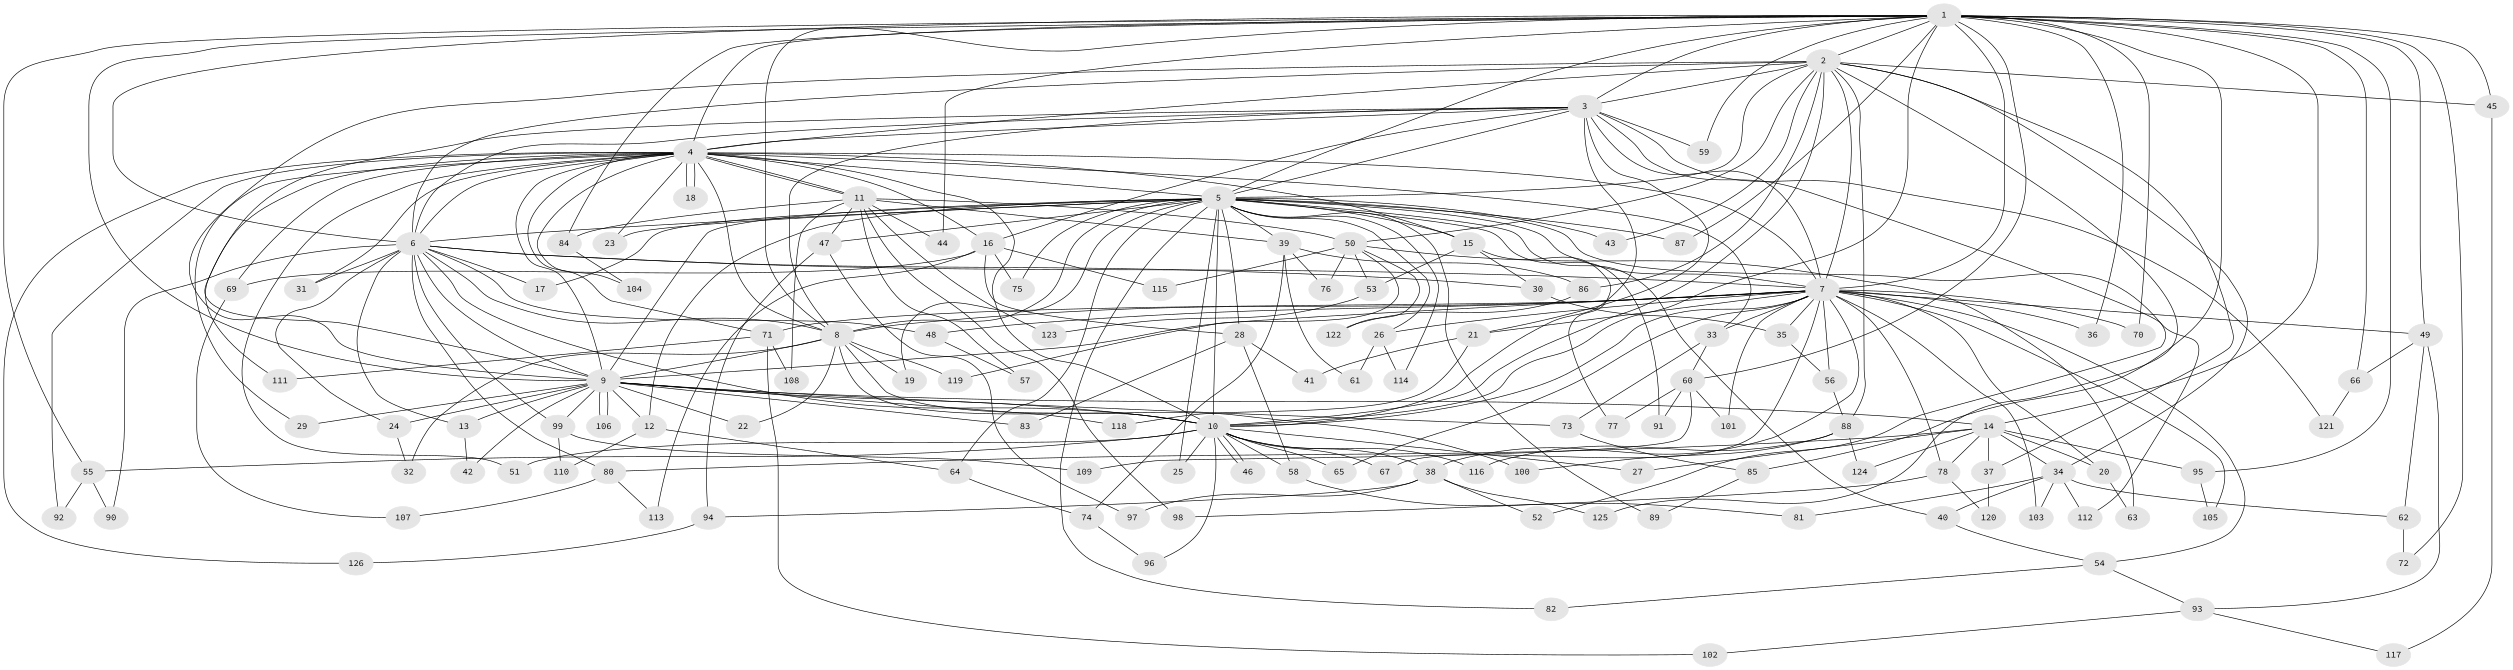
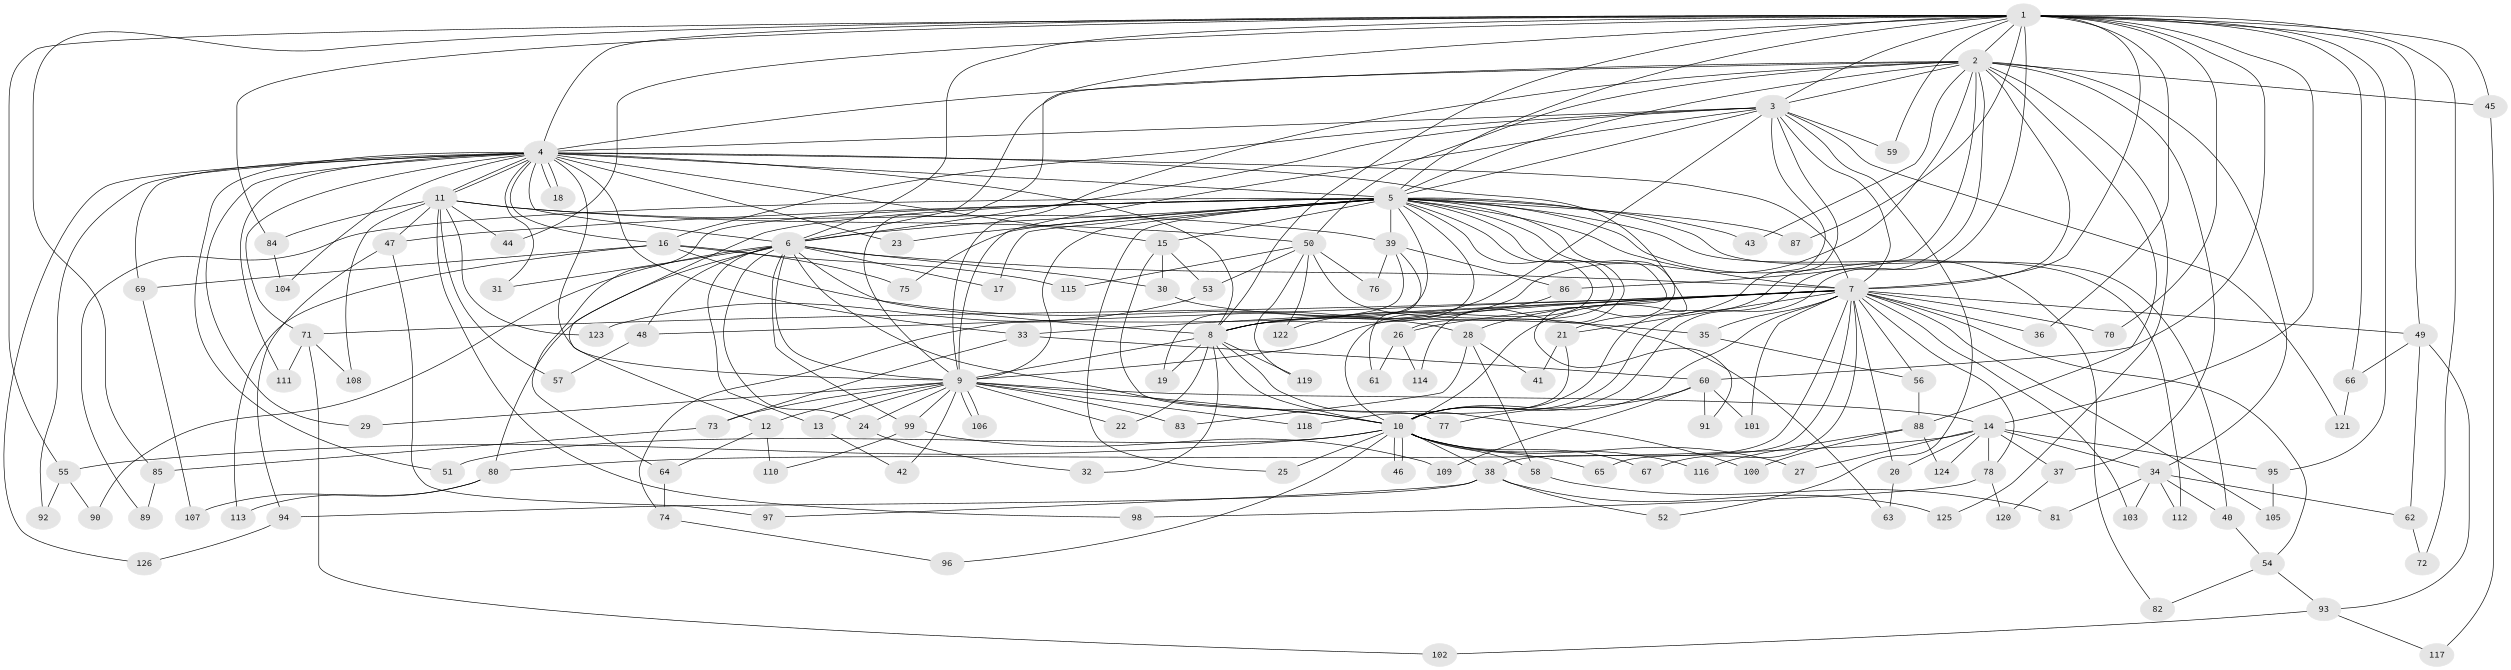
none -> (1520, 294)
